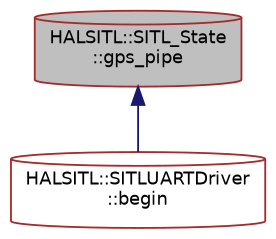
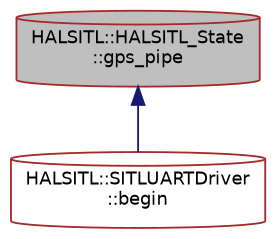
(138, 49) -> (138, 49)
